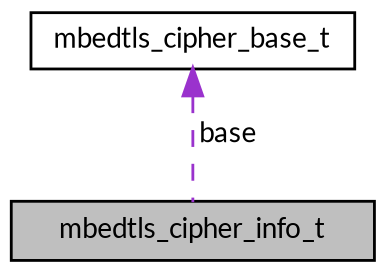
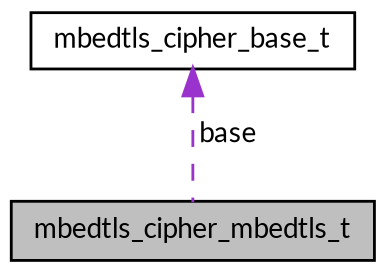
(193, 231) -> (193, 231)
